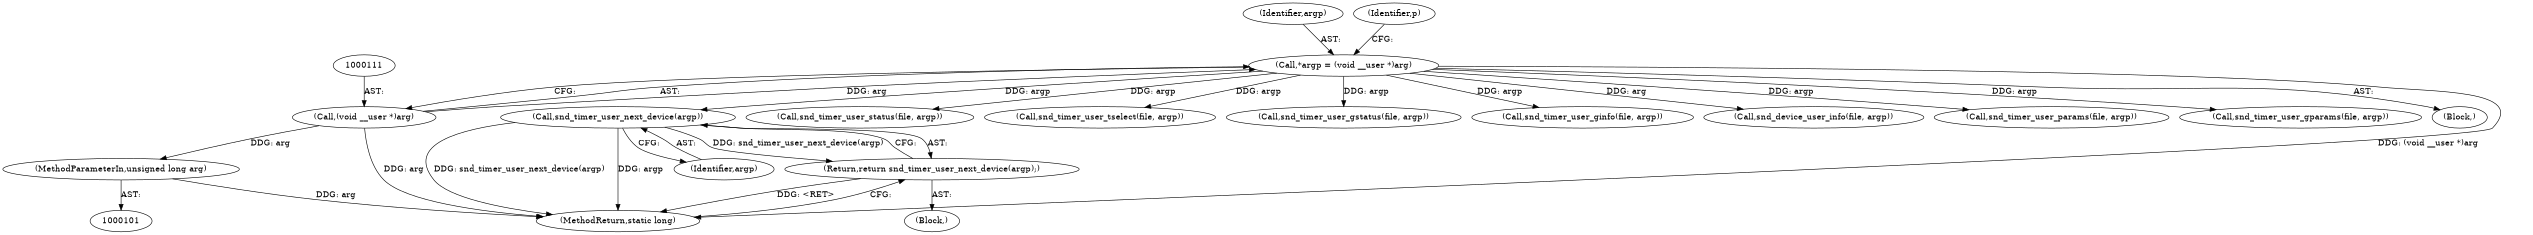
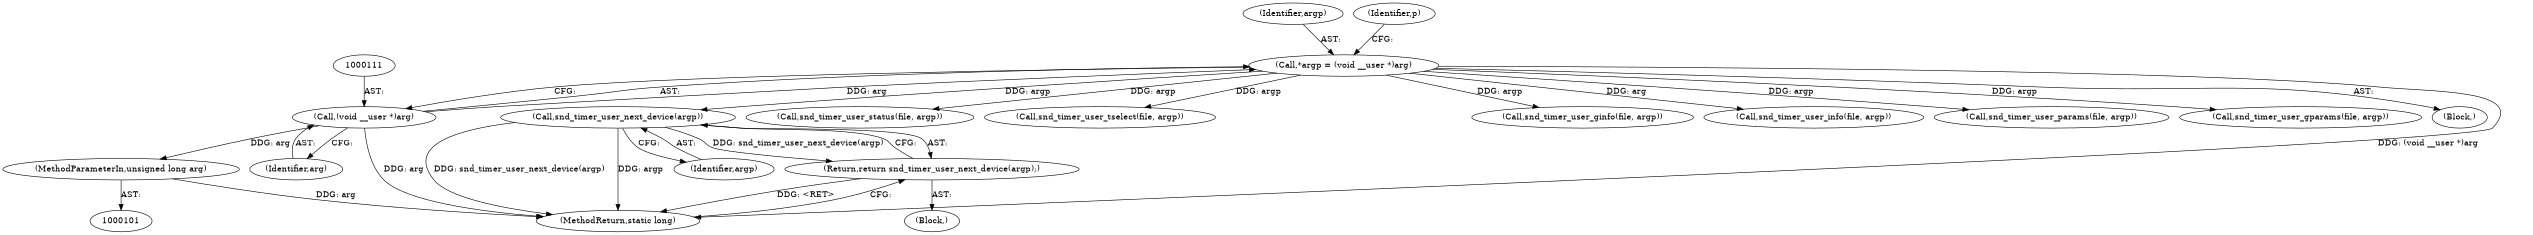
(1344, 117) -> none
(1814, 117) -> (1814, 117)
none -> (296, 169)
